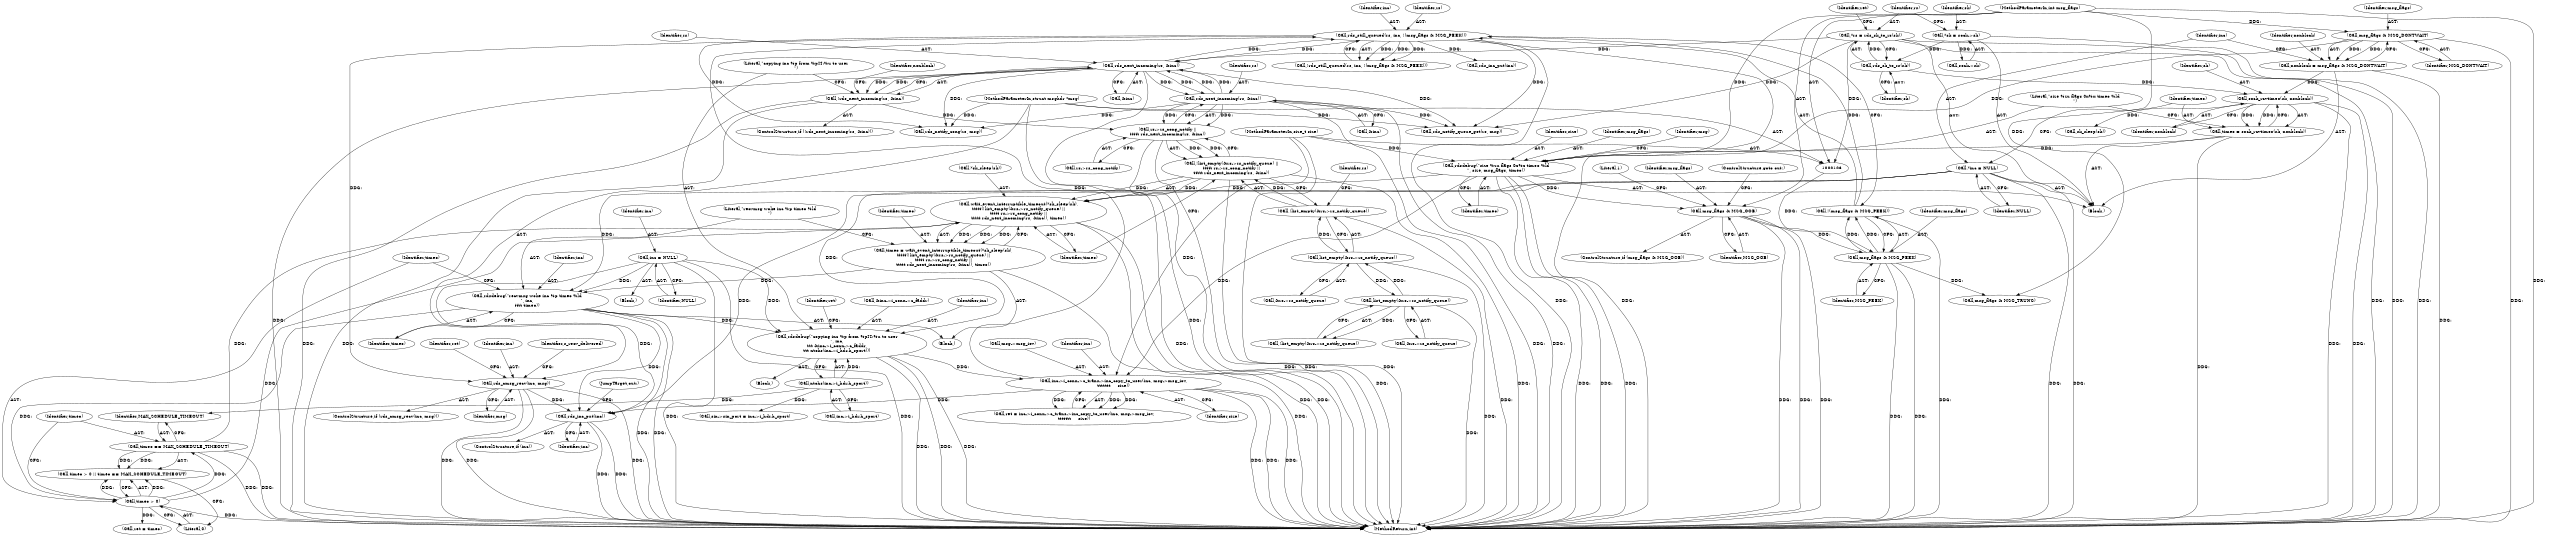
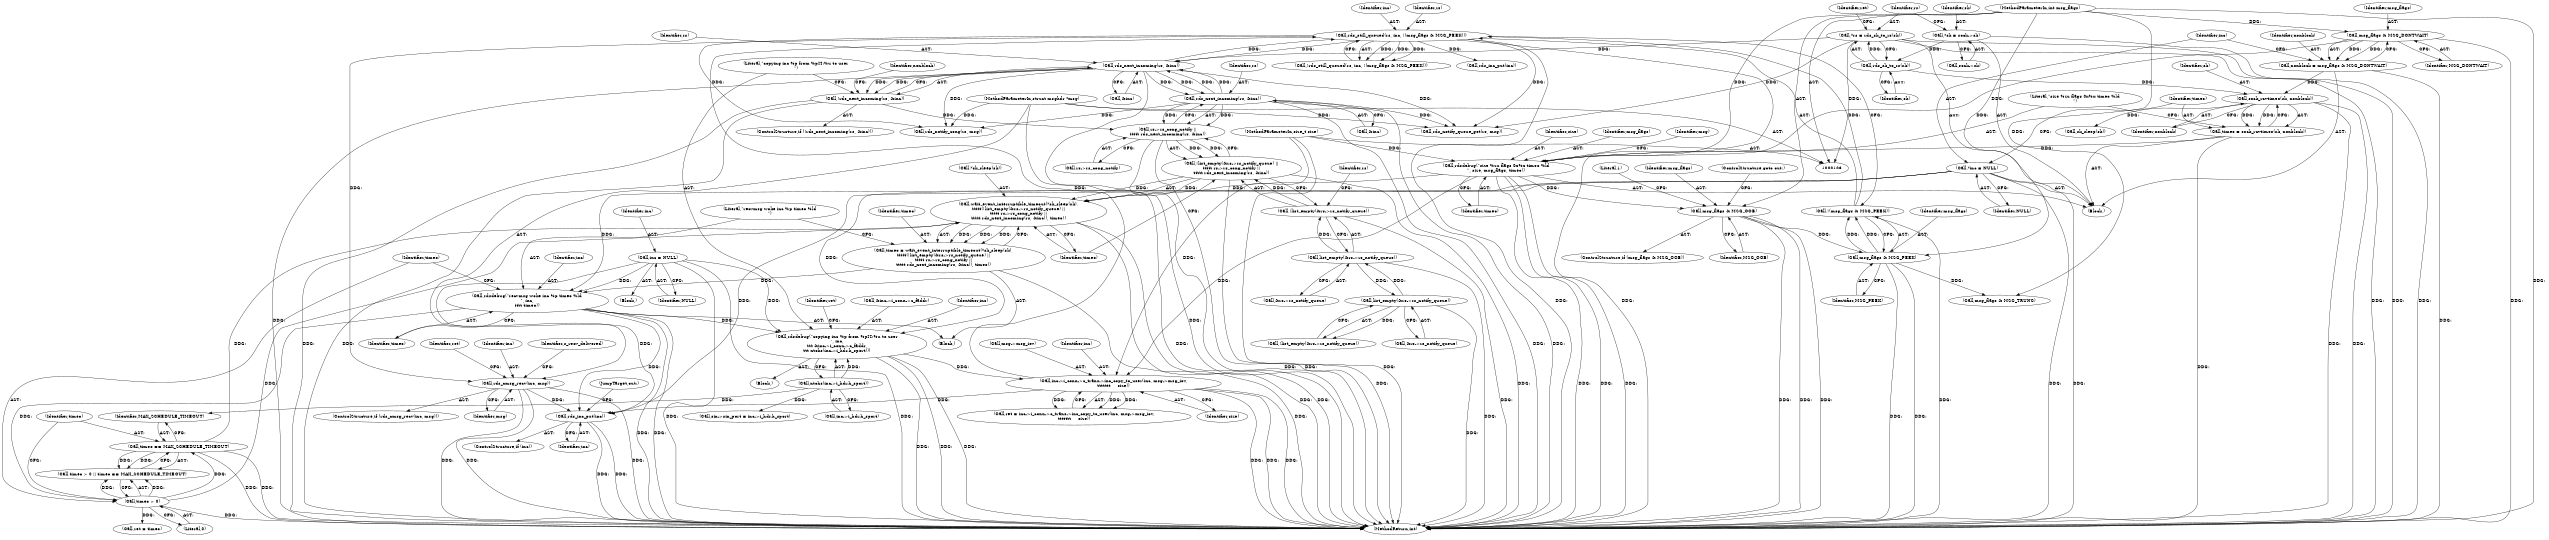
(1967, 49) -> (1967, 49)
(1783, 224) -> (2039, 189)
(195, 492) -> (154, 463)
